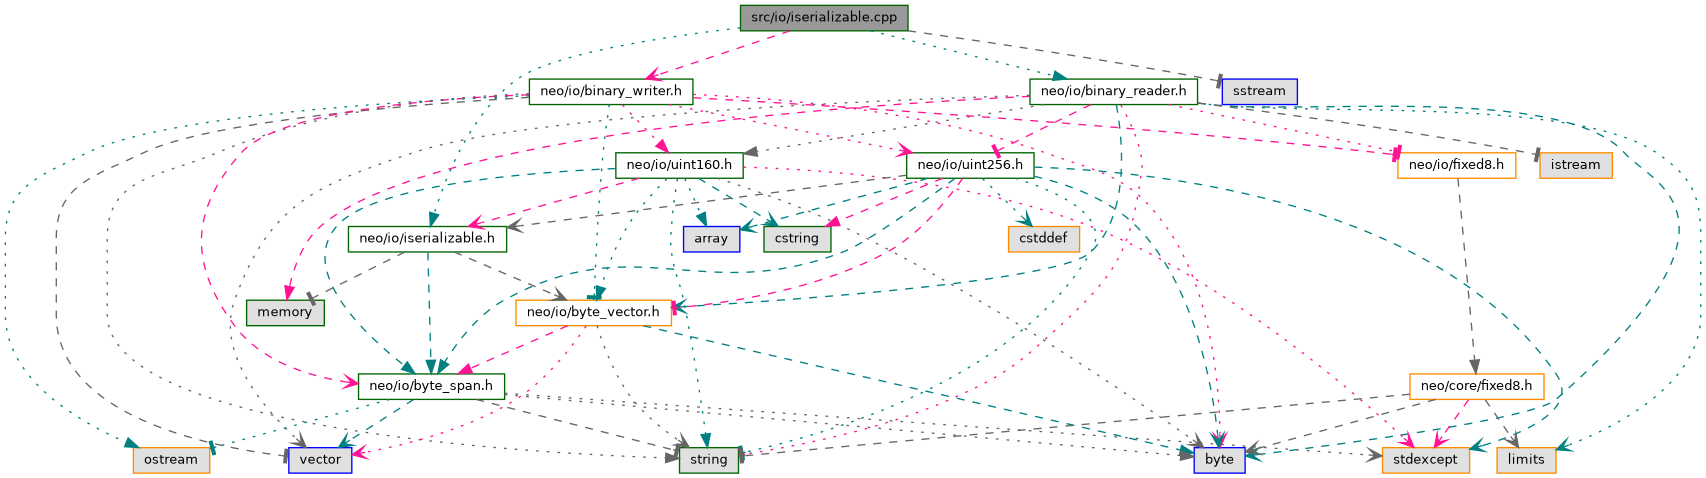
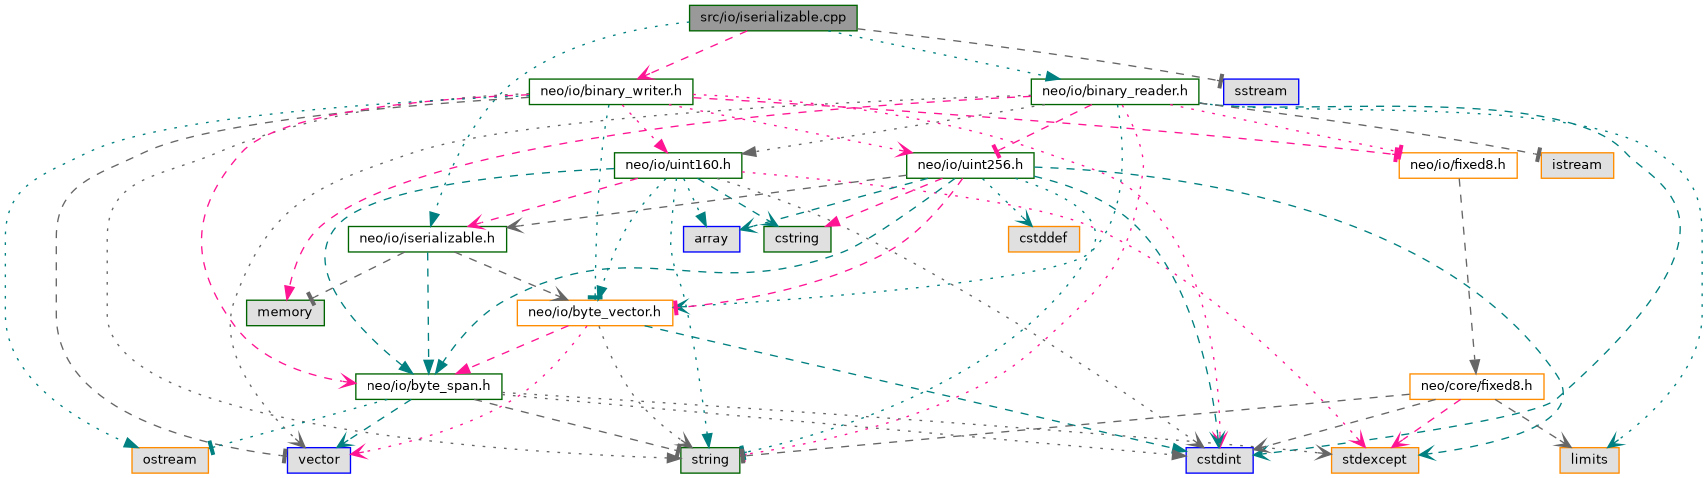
(967, 282) -> (968, 281)
(1220, 460) -> (1220, 460)
